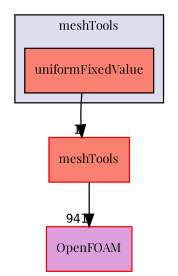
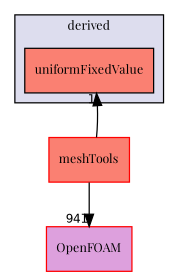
(89, 27) -> (89, 27)
(81, 111) -> (97, 122)
